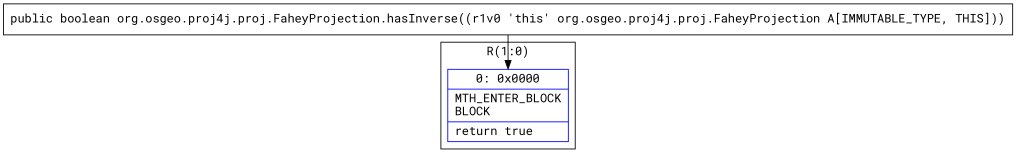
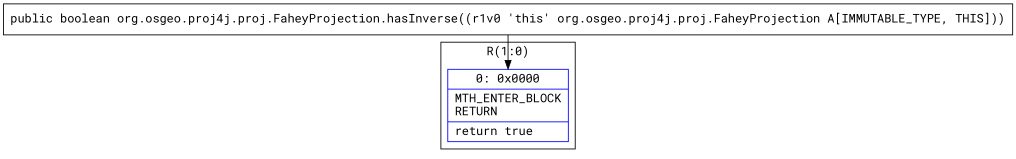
(473, 112) -> (476, 112)
